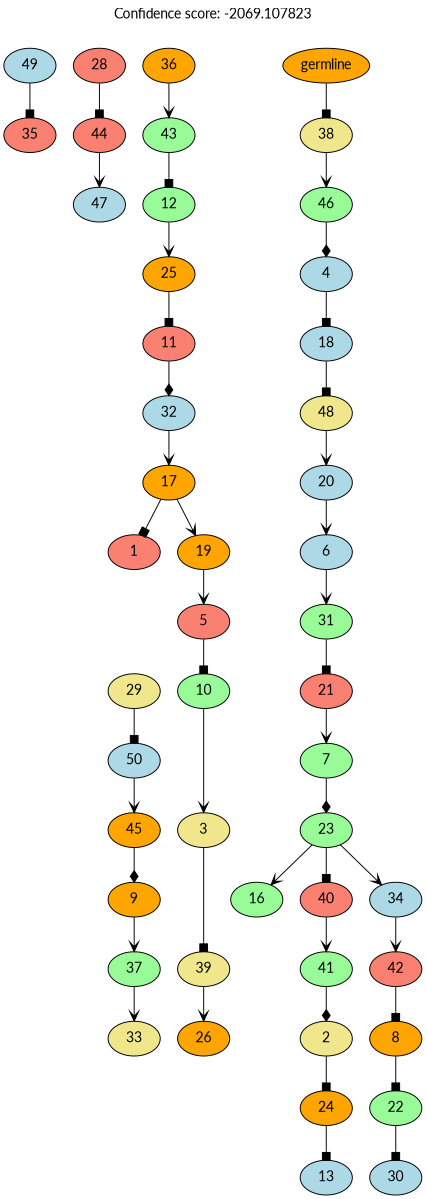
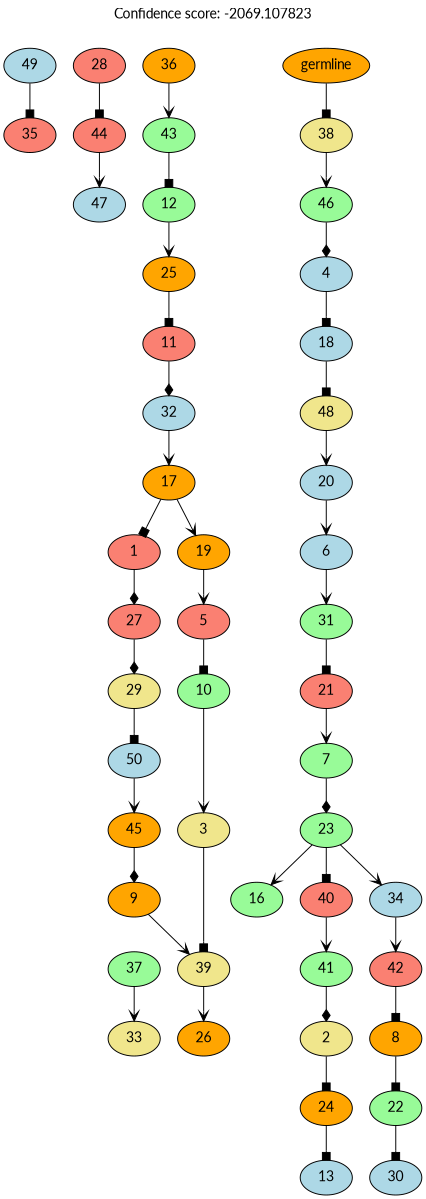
none -> (134, 622)
(134, 930) -> (165, 931)
